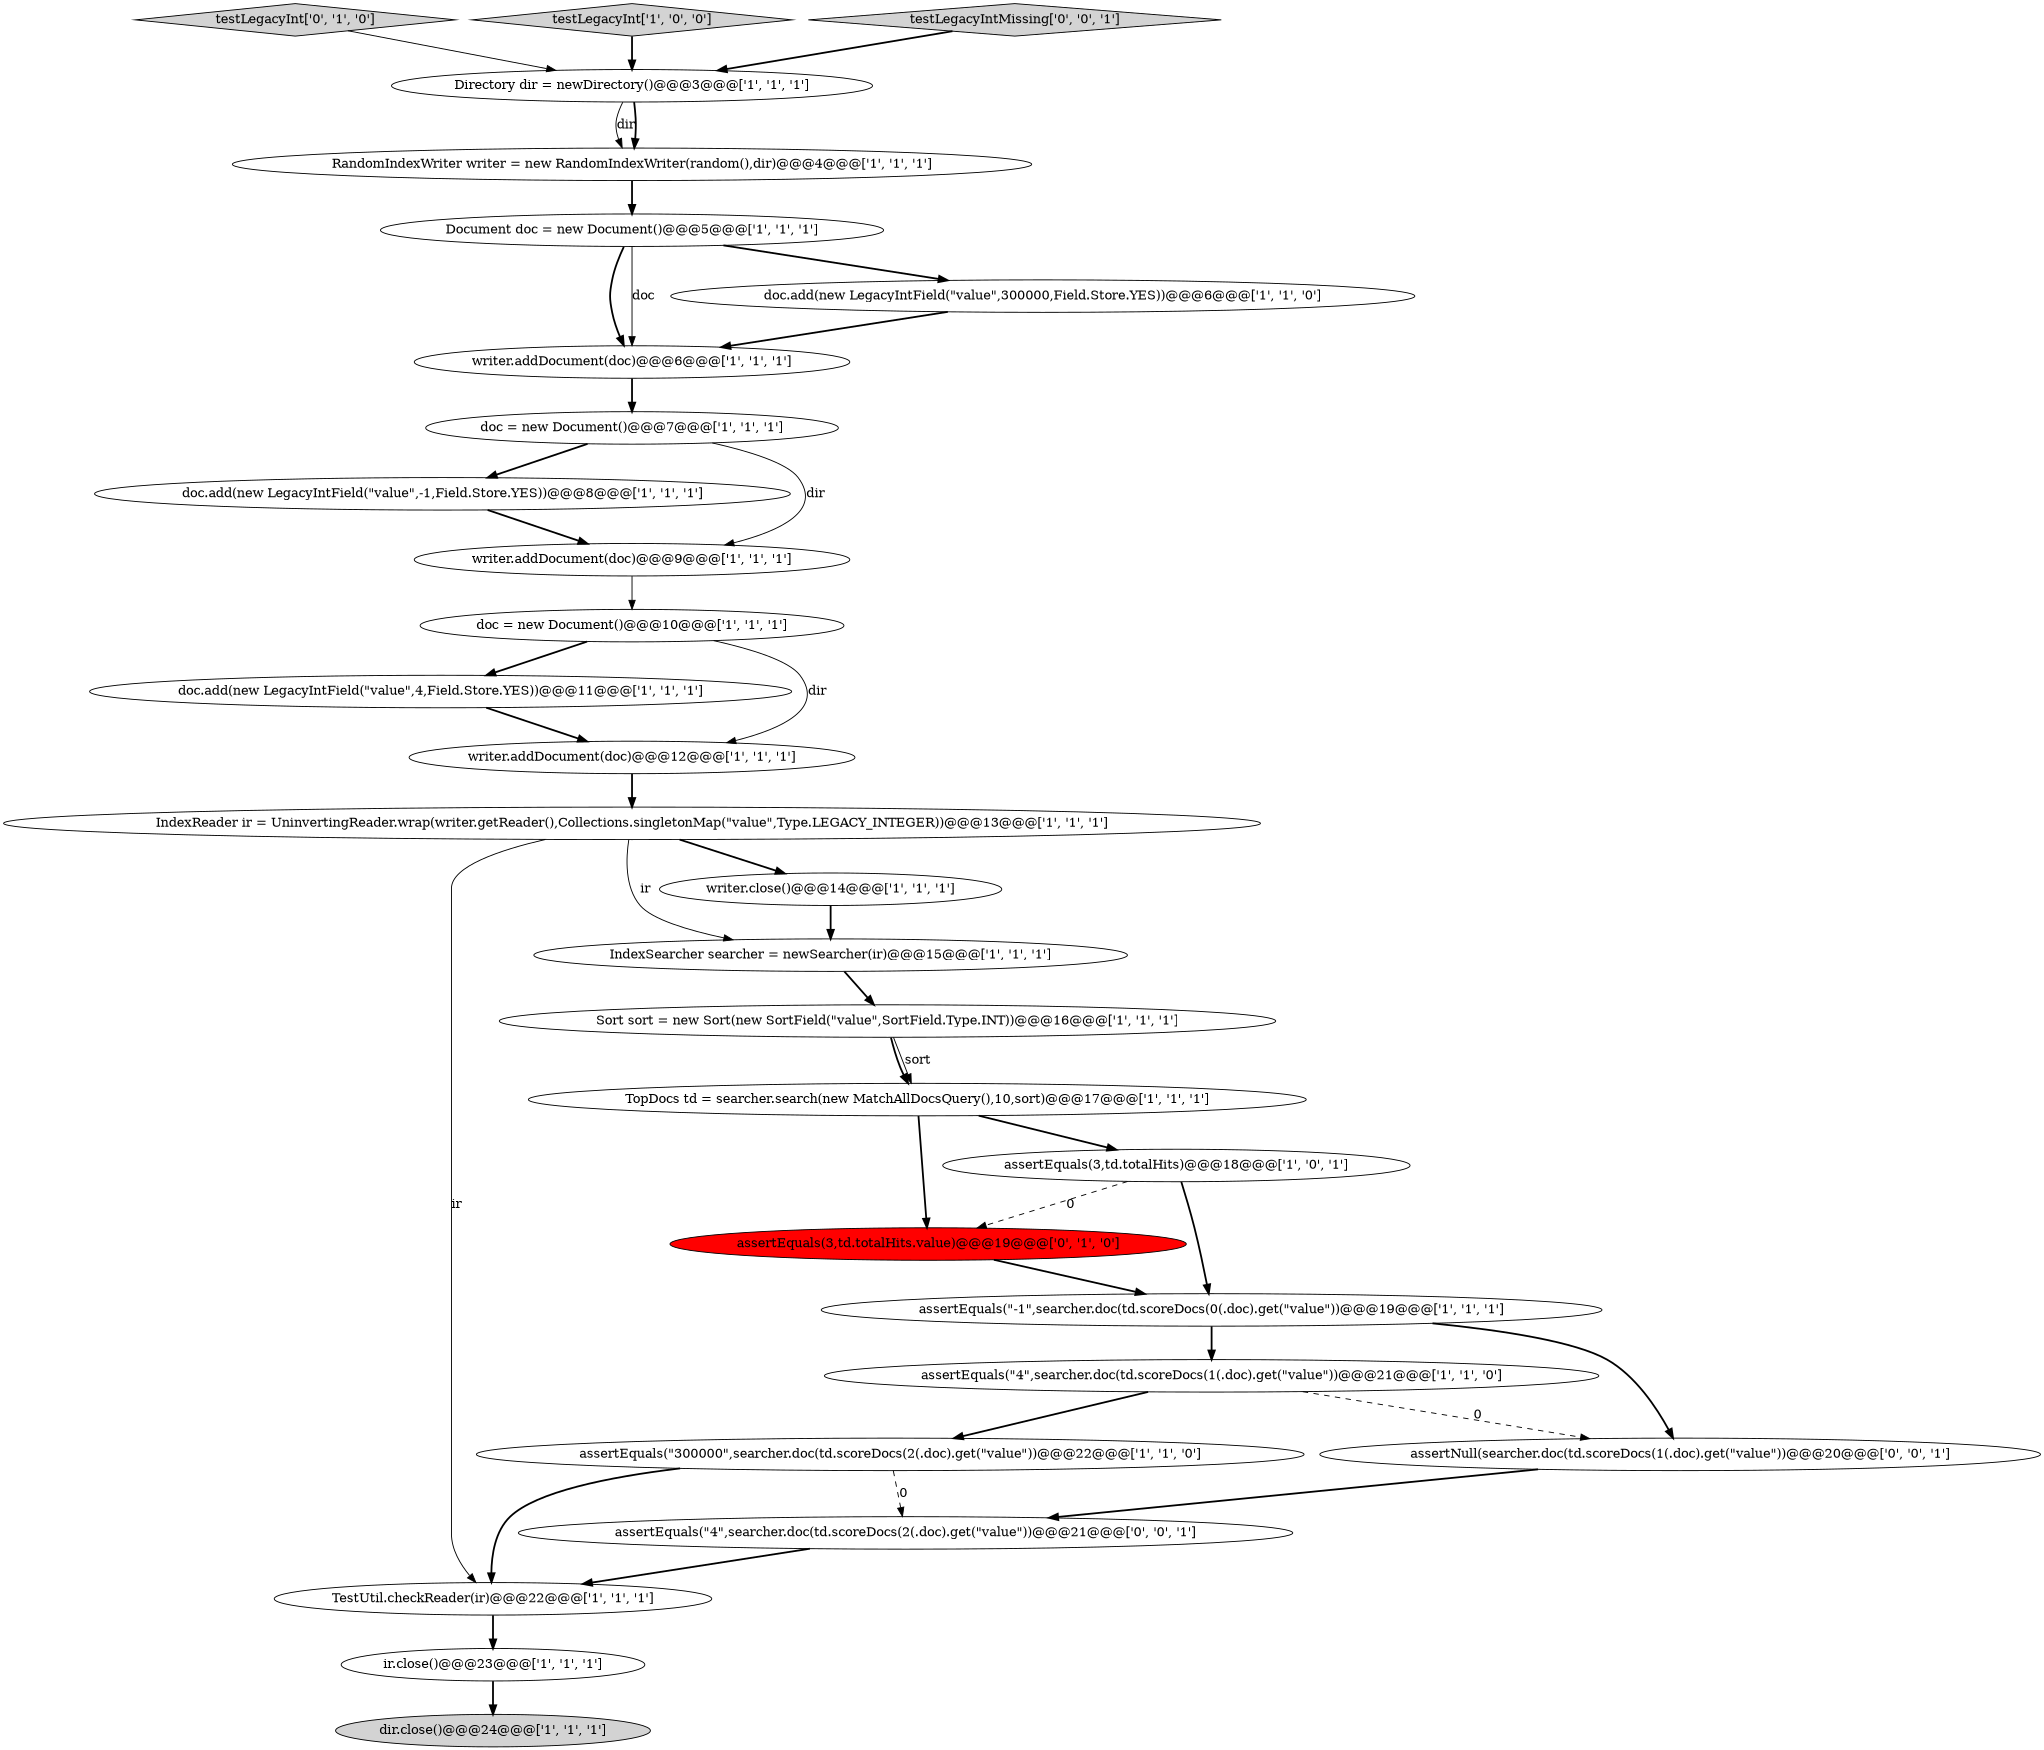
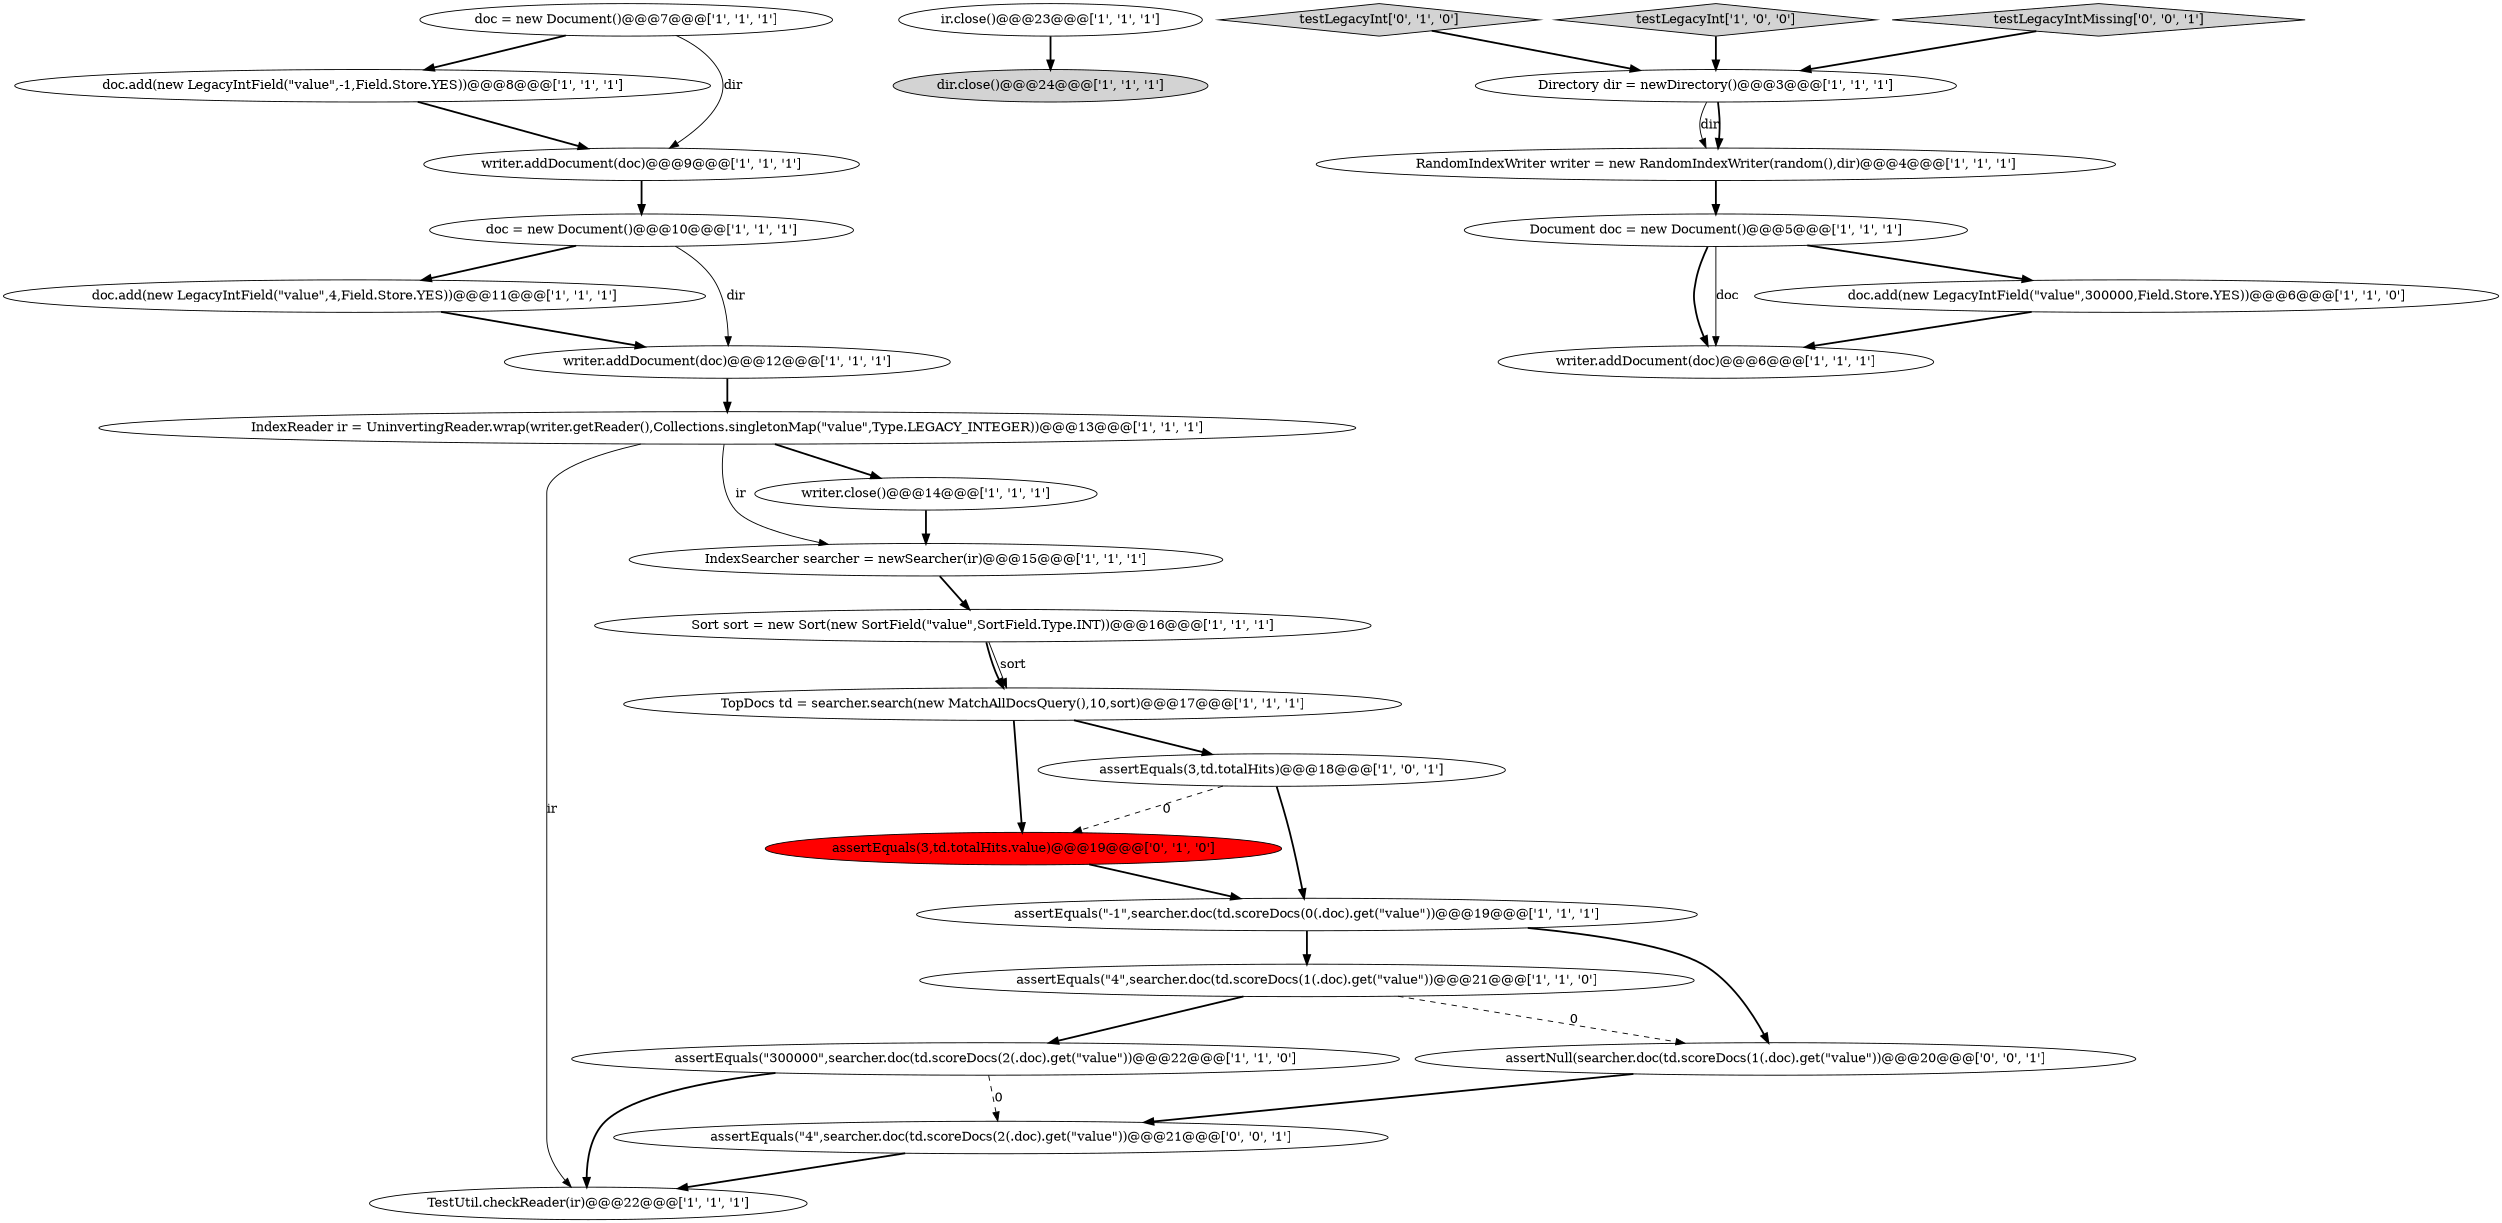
(447, 50) -> (1531, 50)
(632, 390) -> none
(632, 588) -> (642, 193)
(493, 1627) -> none
